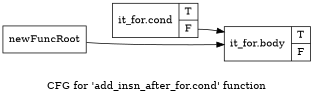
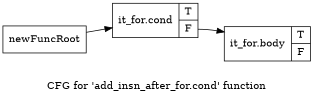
(152, 45) -> (96, 31)
